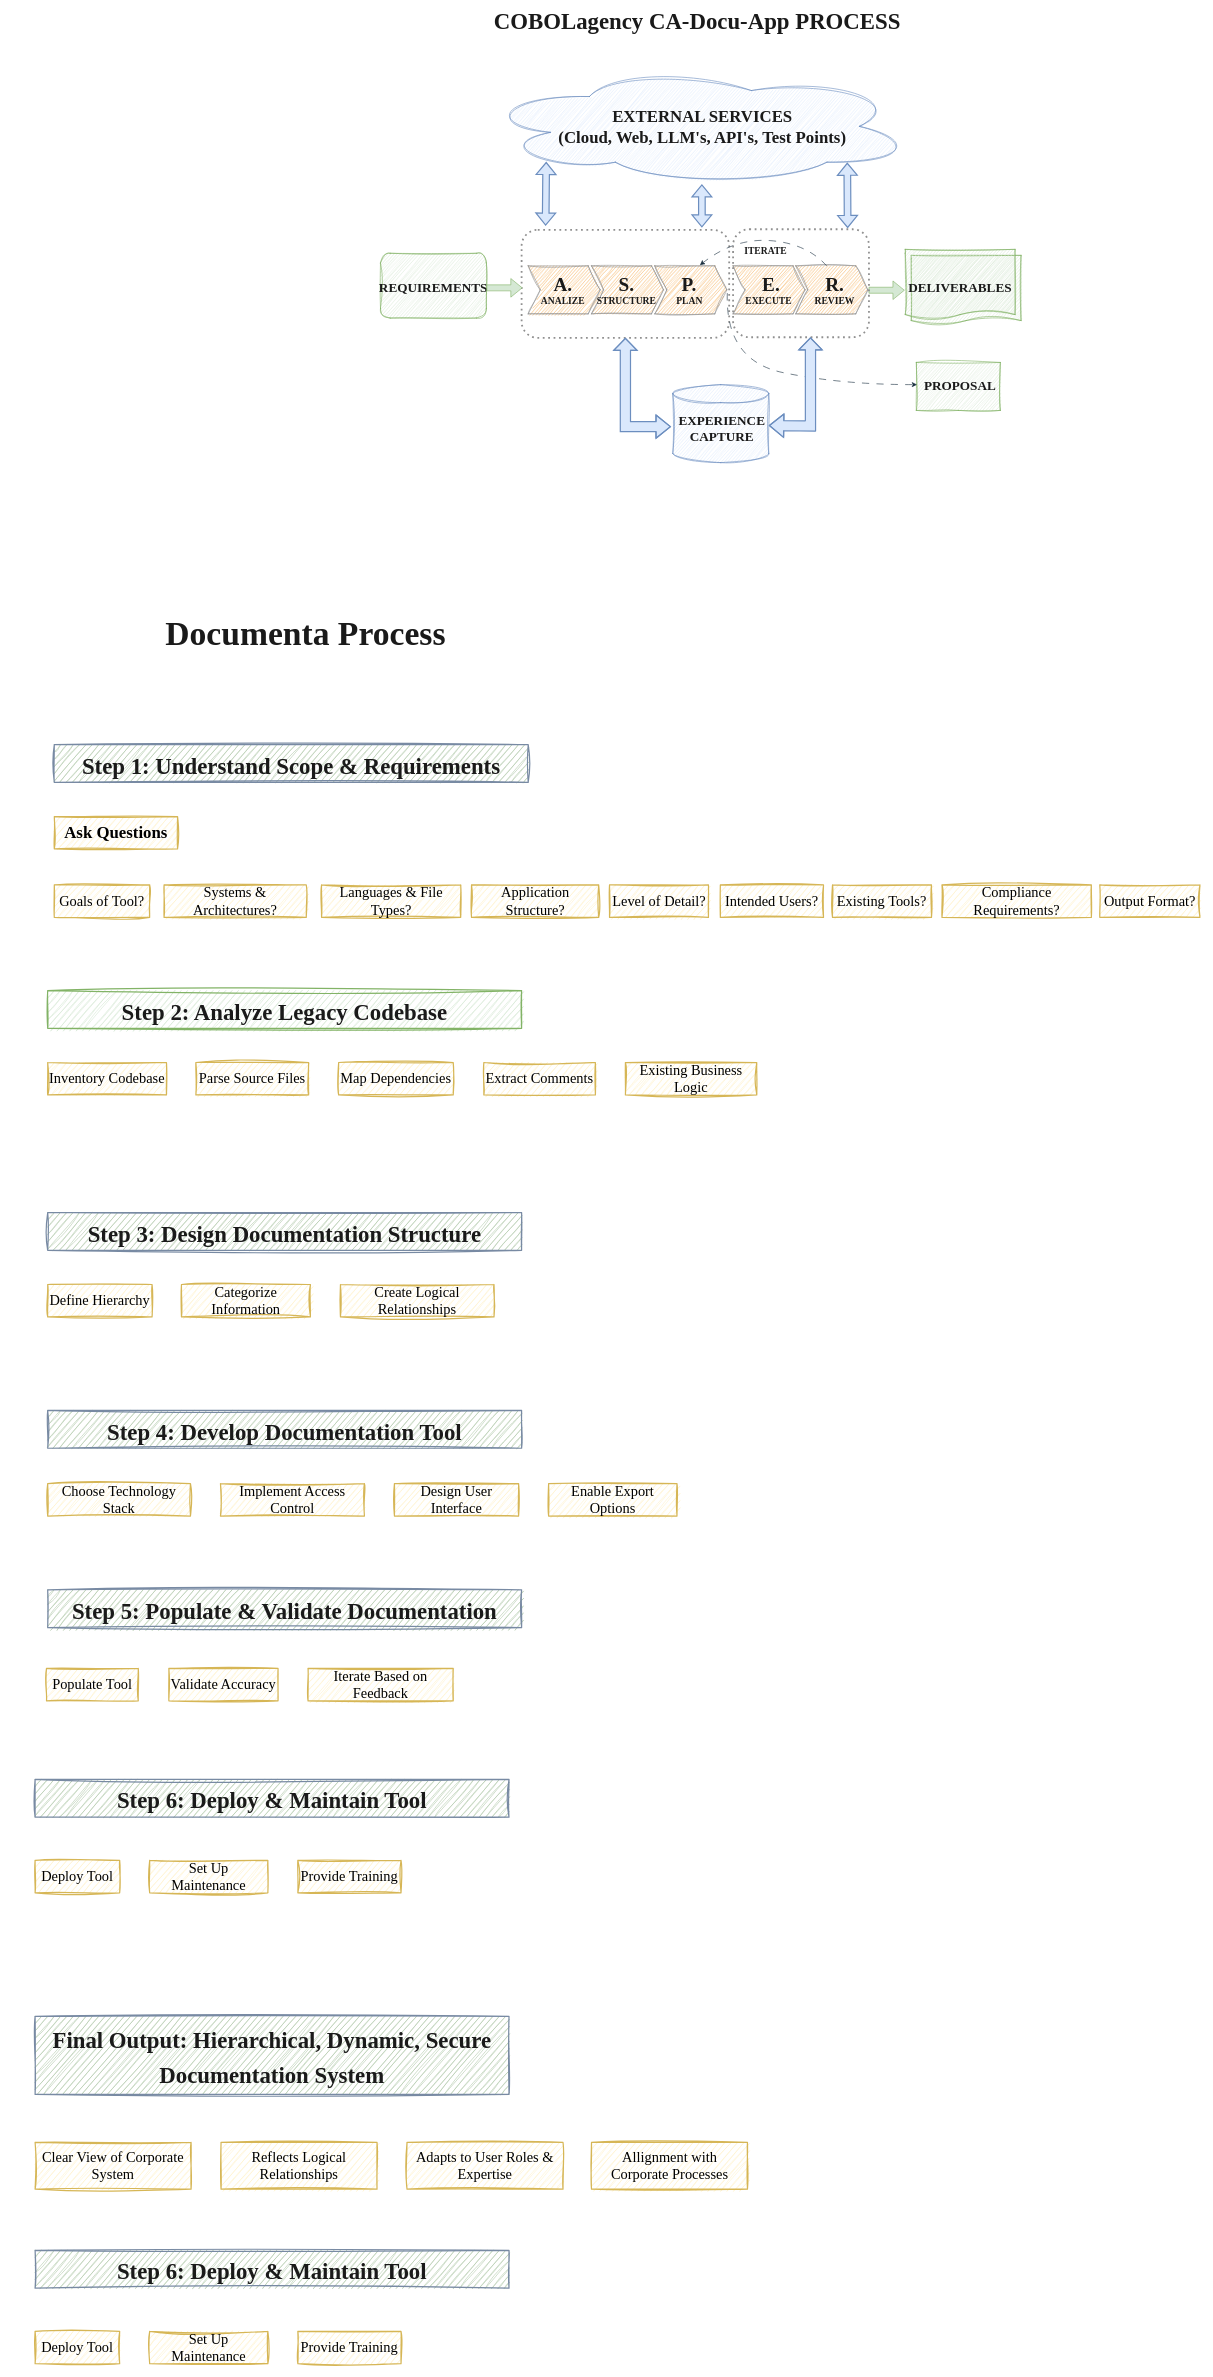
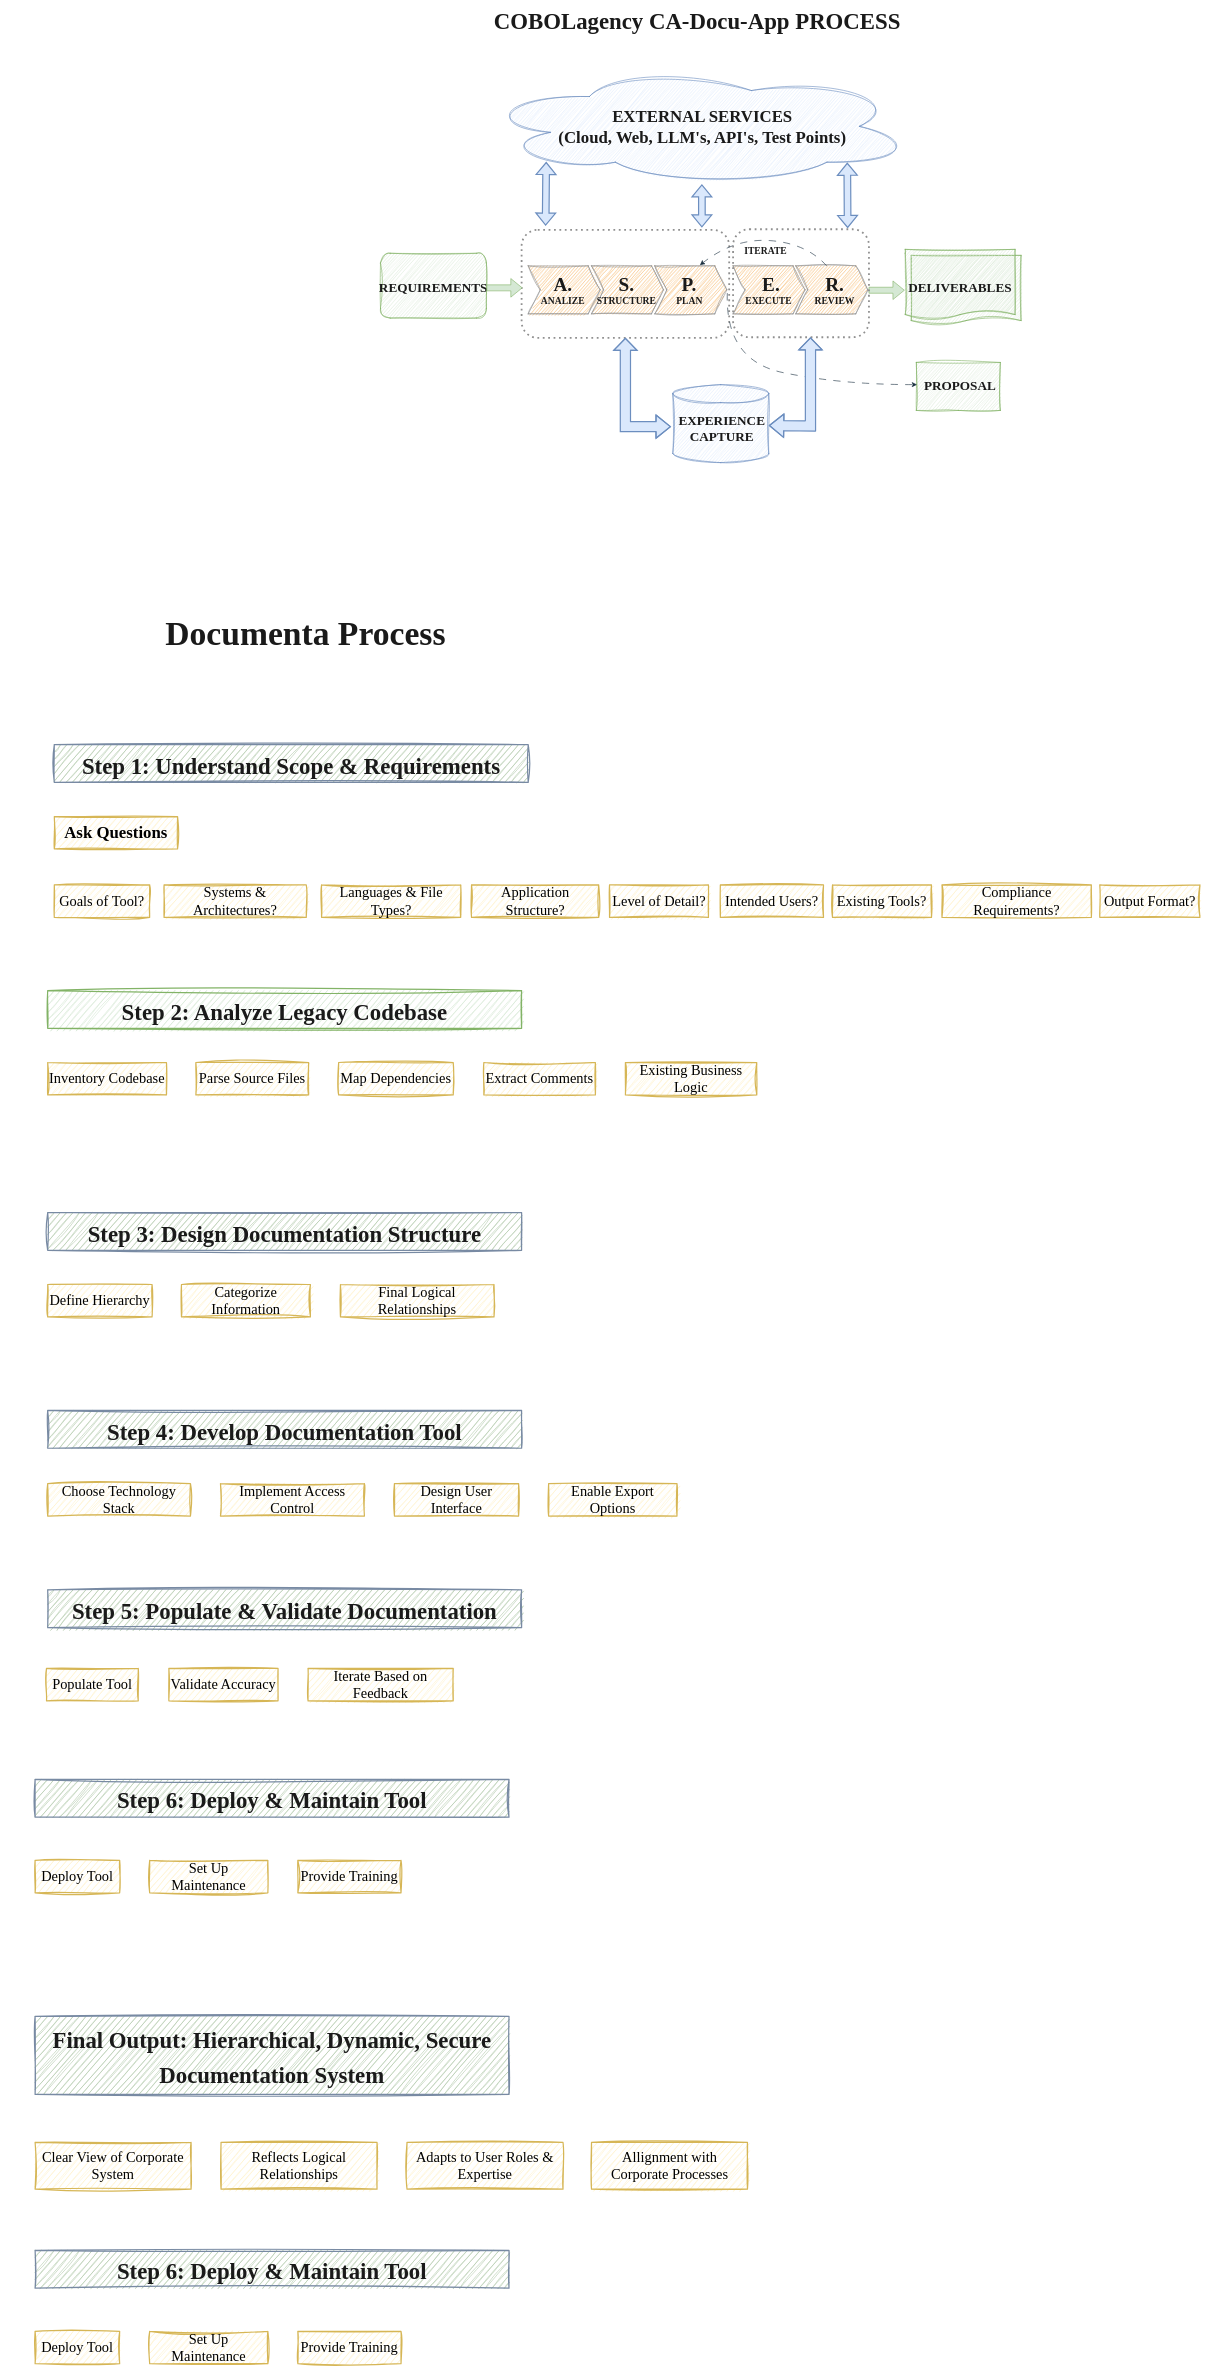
(417, 1301) -> (417, 1301)
